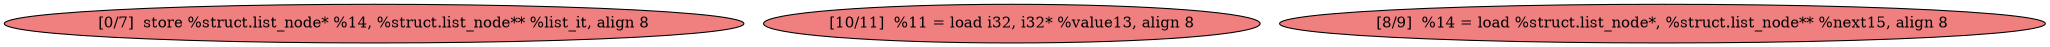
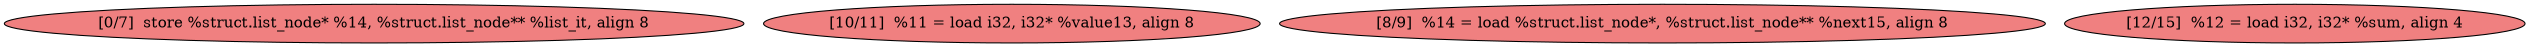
none -> (2295, 24)
